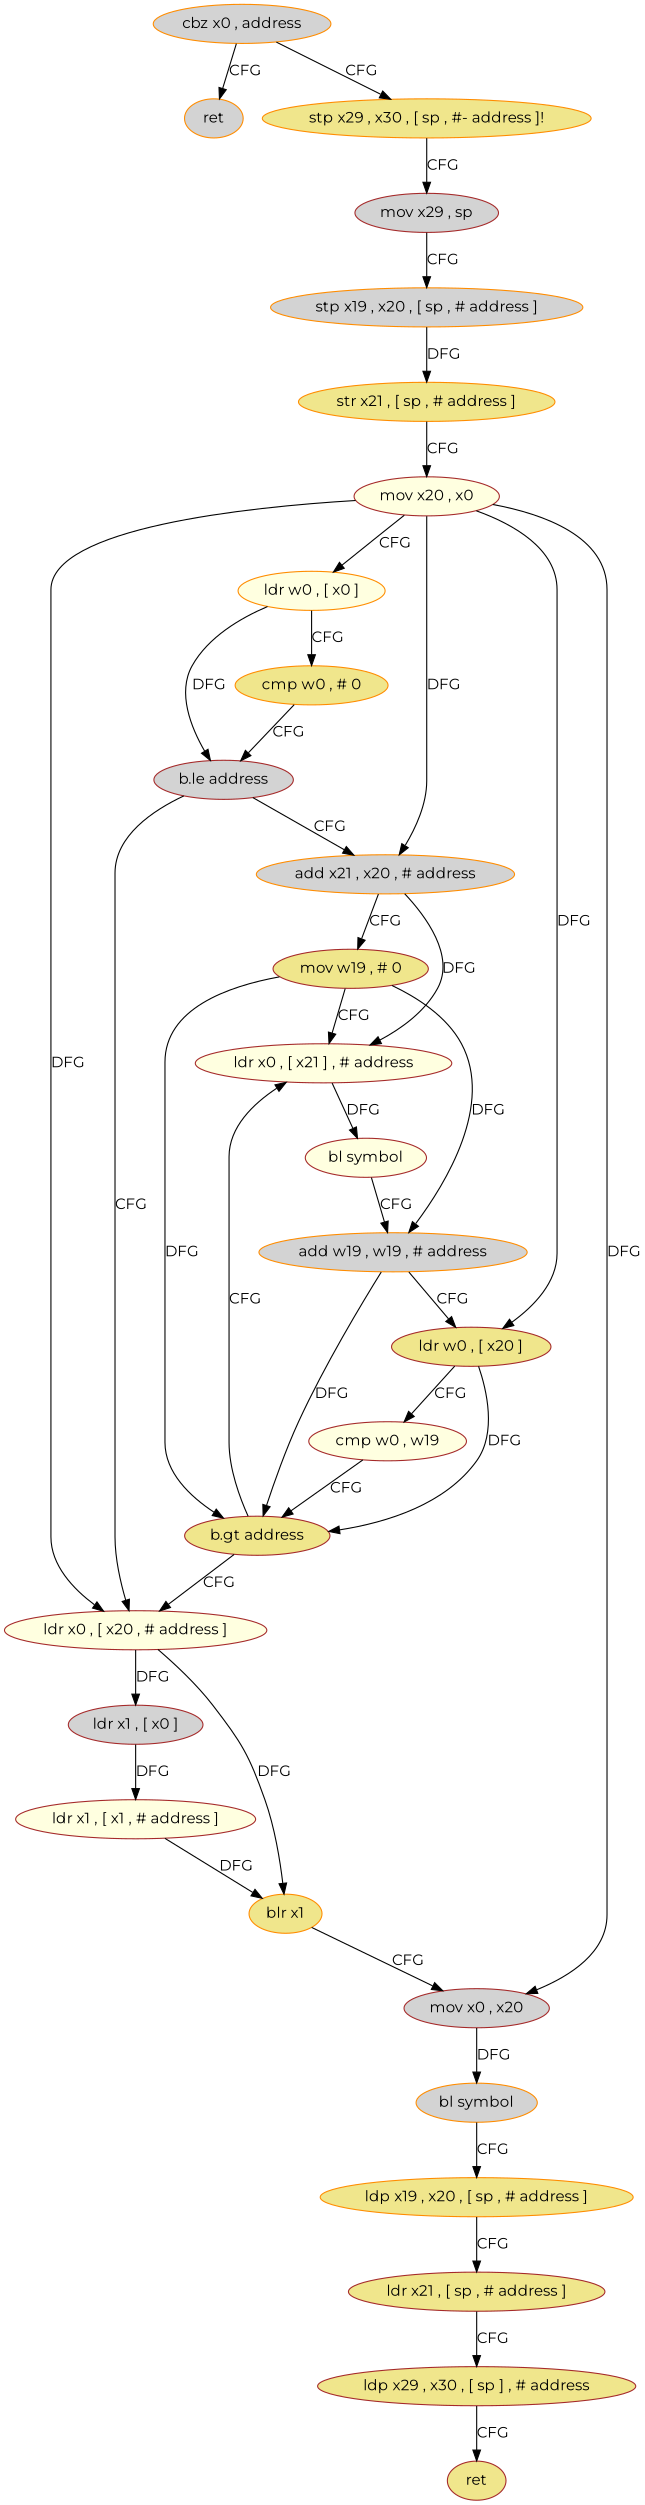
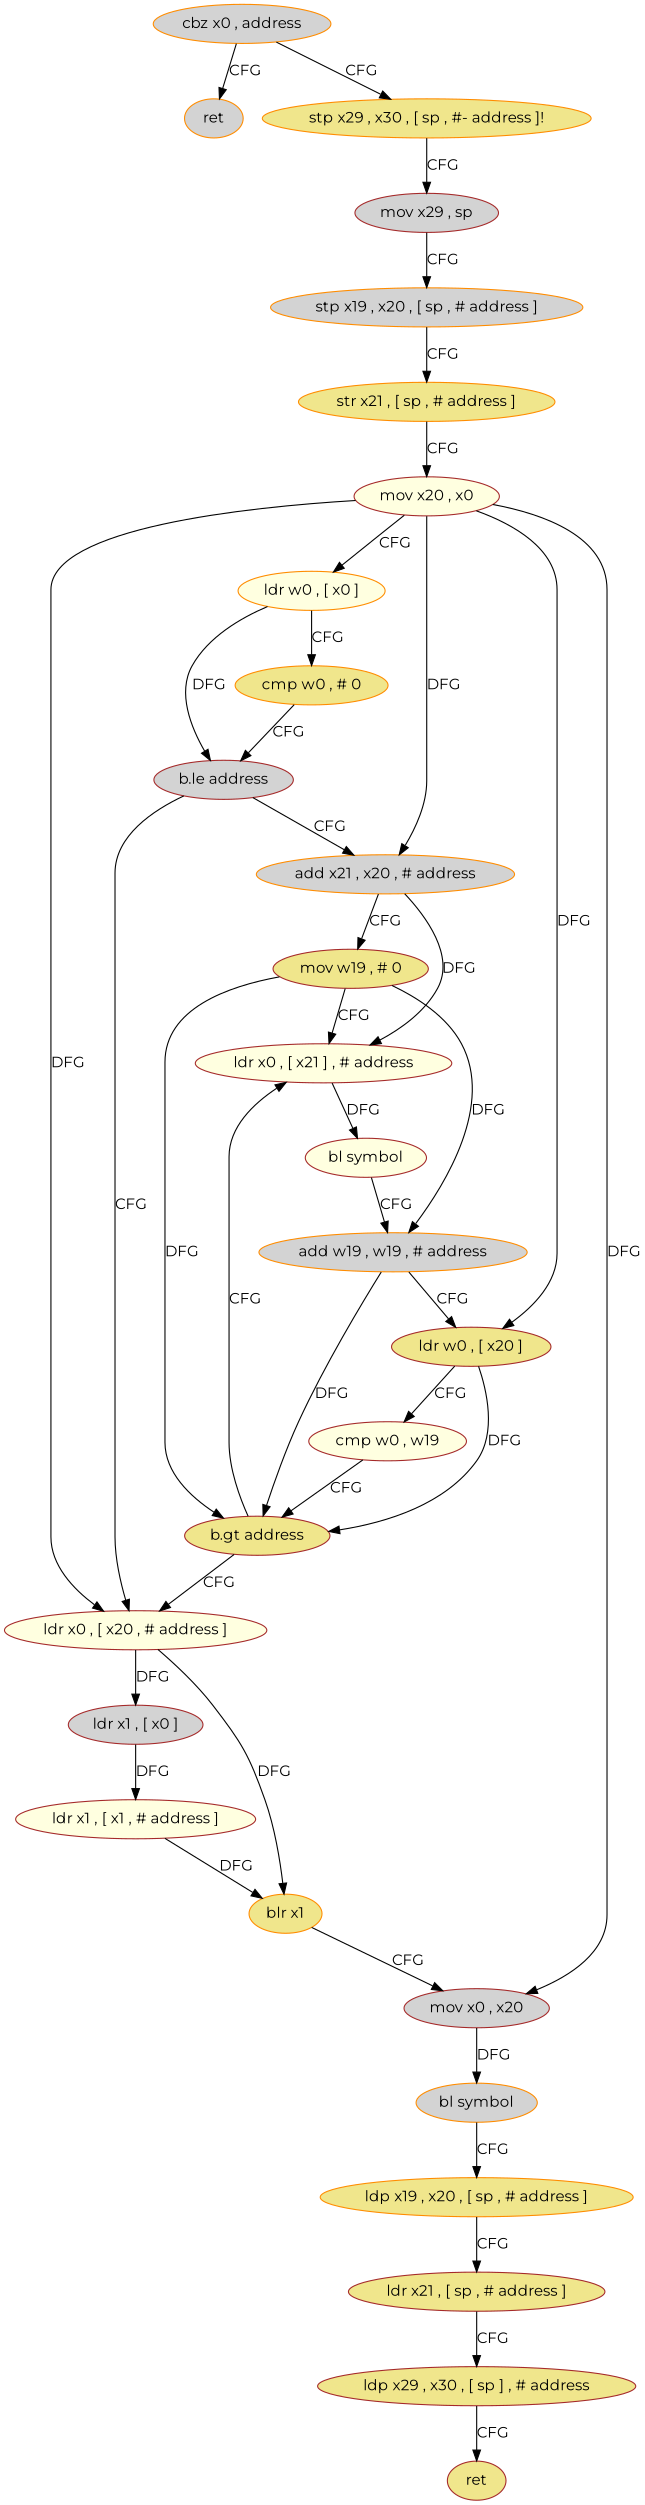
(444, 355) -> (443, 355)
